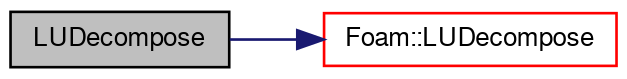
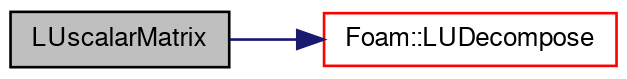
(120, 40) -> (120, 40)
